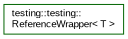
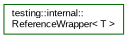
(64, 19) -> (64, 19)
